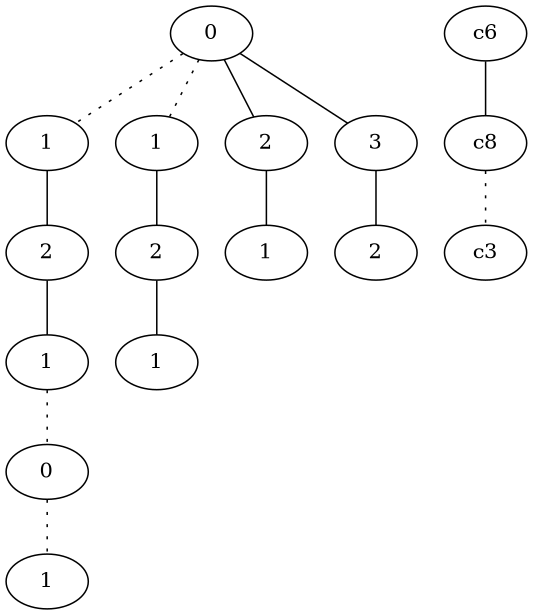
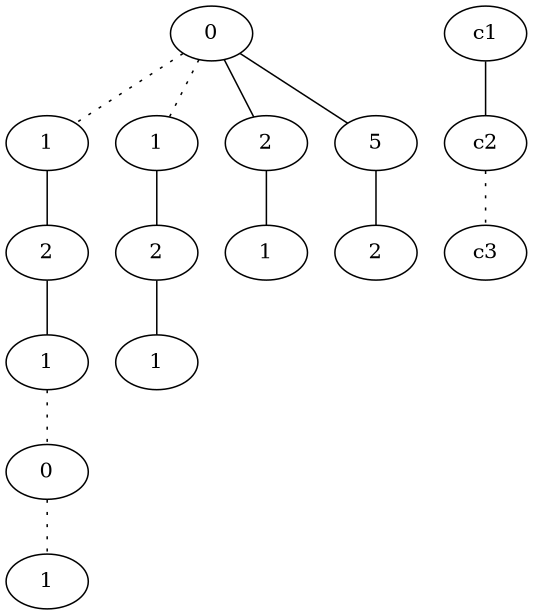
(486, 33) -> (486, 33)
(376, 143) -> (376, 143)
(486, 143) -> (486, 143)
